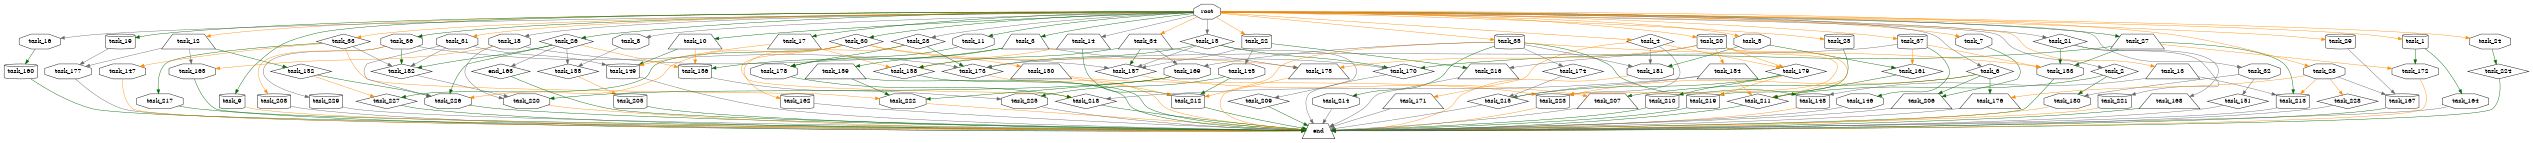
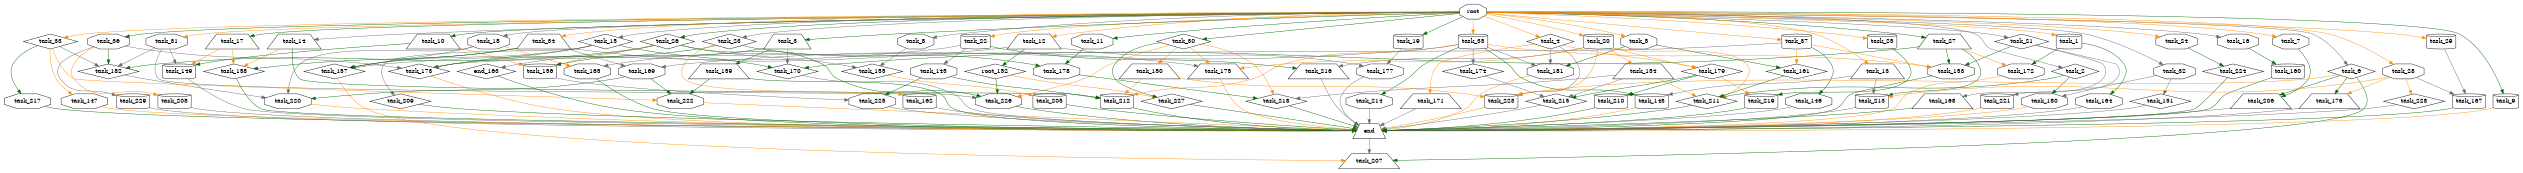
(301, 71) -> (995, 71)
(1499, 118) -> (1369, 144)
